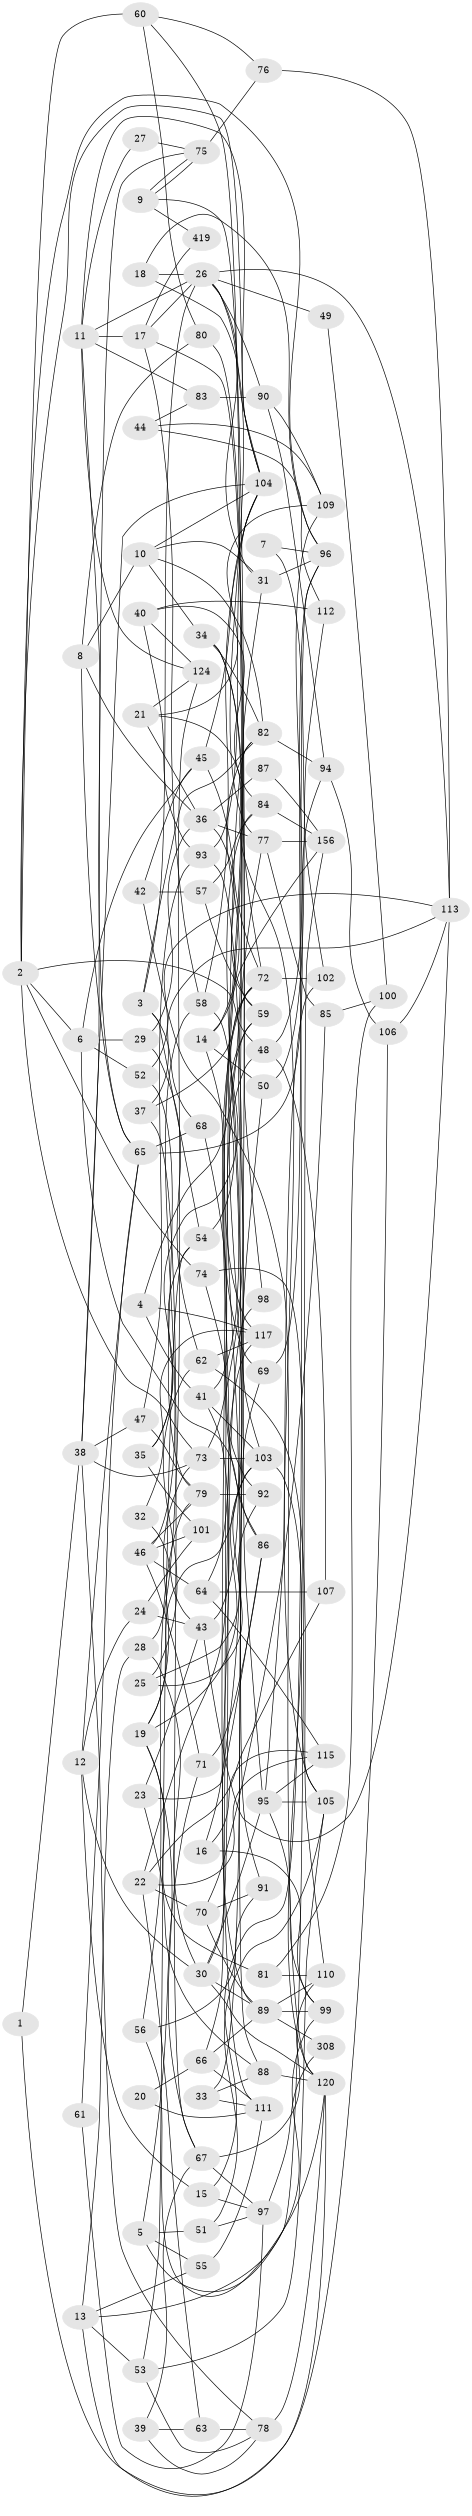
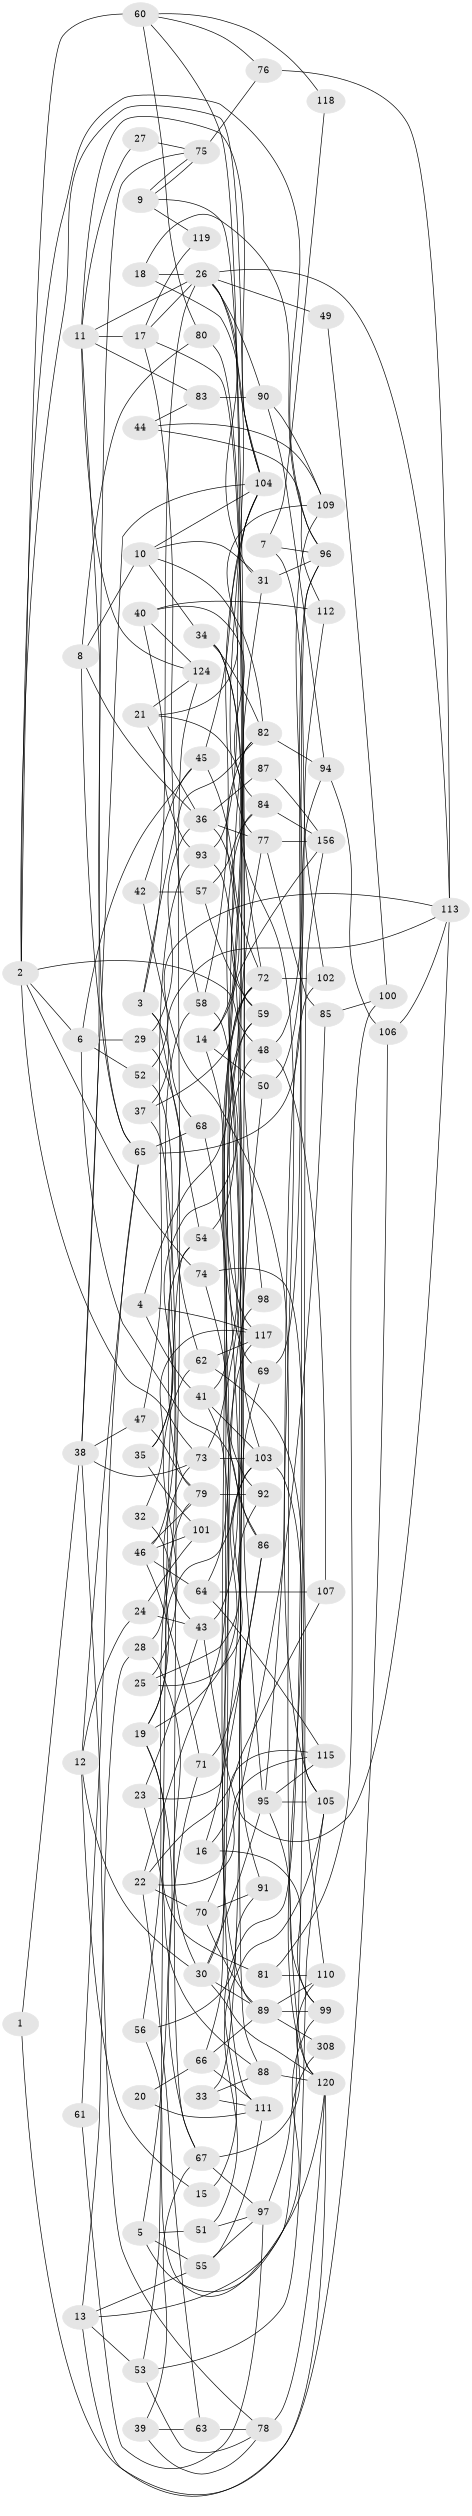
none -> (326, 101)
(202, 239) -> (202, 239)
(233, 2204) -> (233, 2240)
